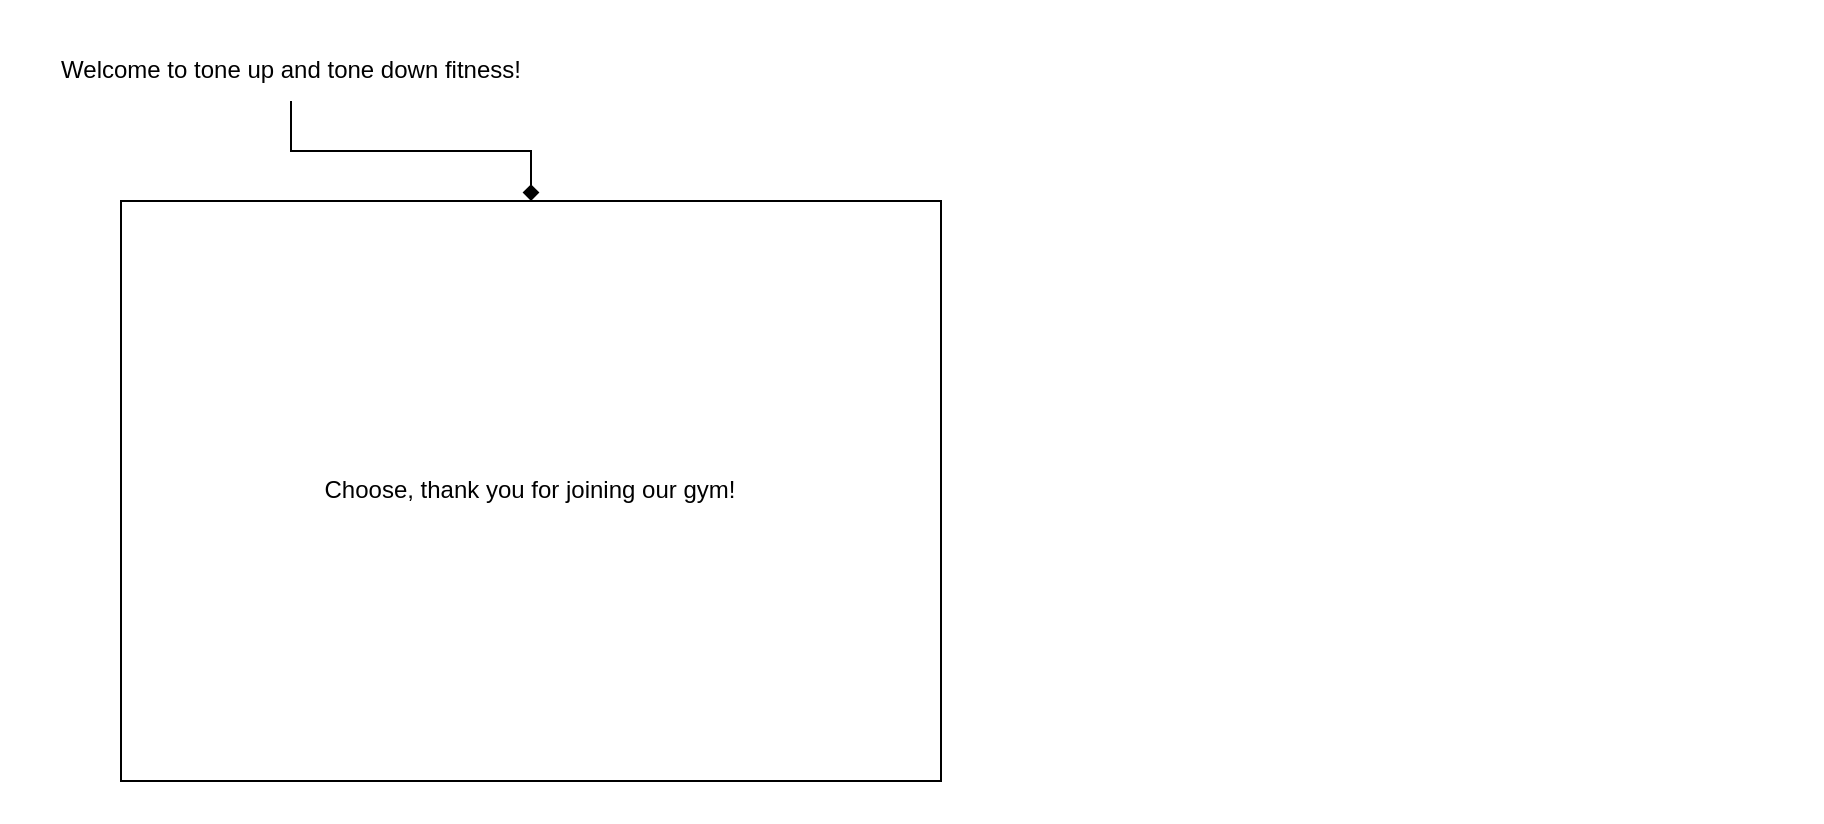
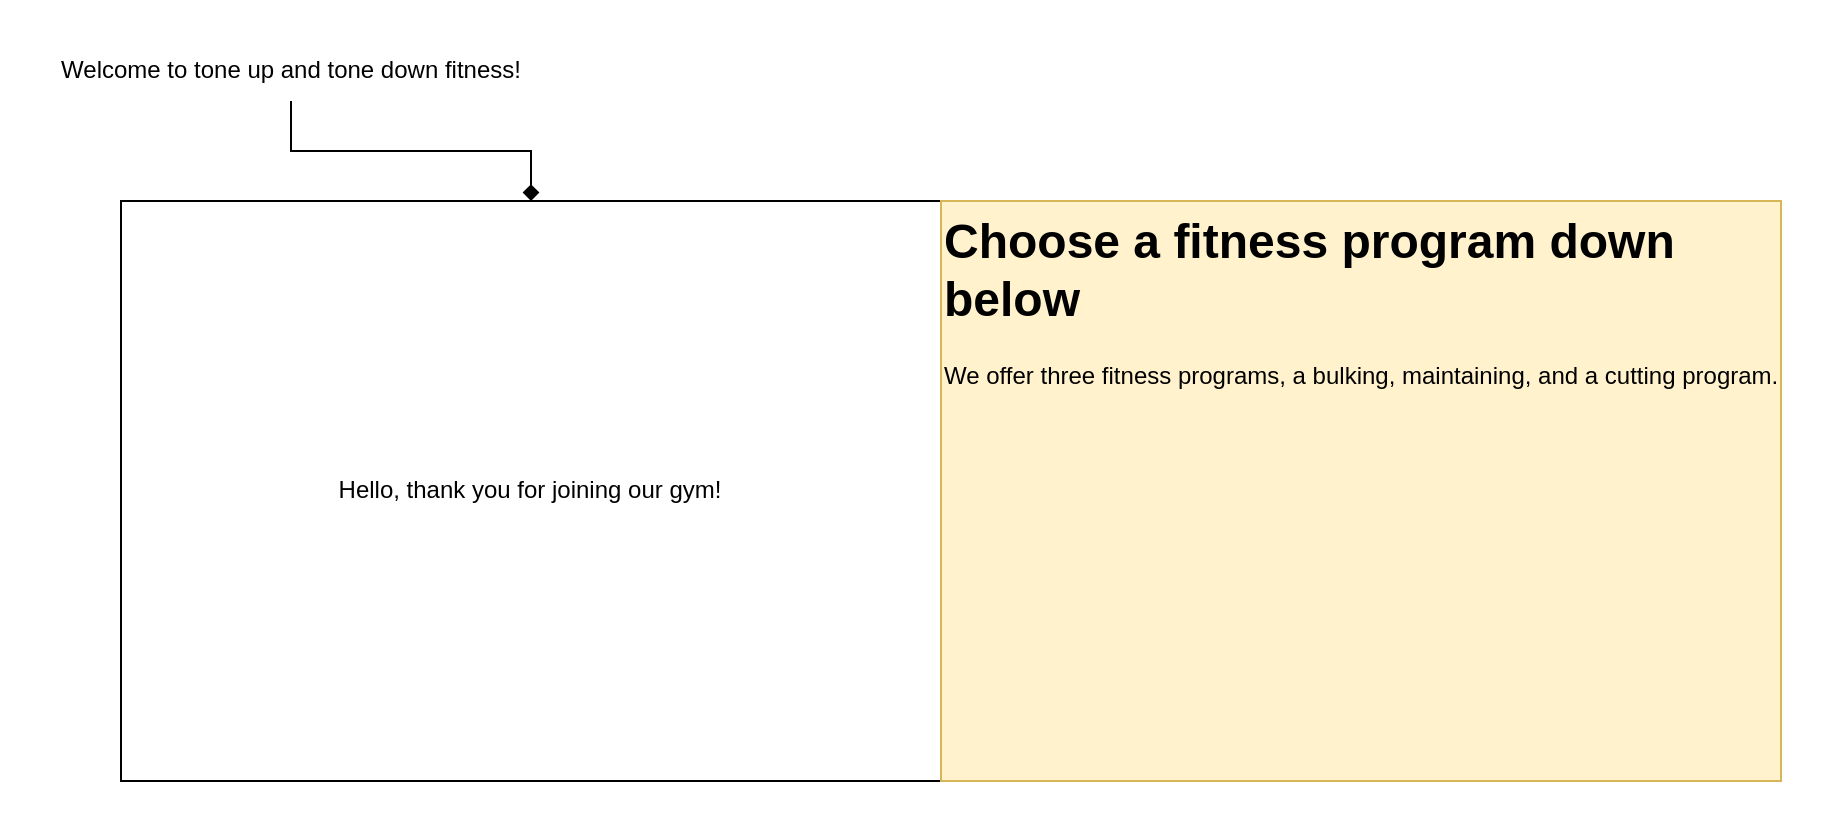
(531, 491) -> (531, 491)
none -> (1361, 491)
